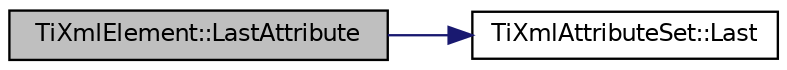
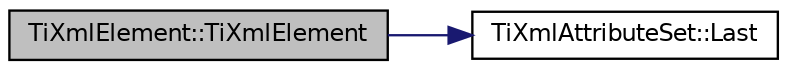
(199, 35) -> (199, 35)
